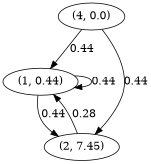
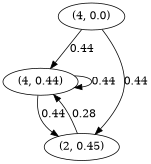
(41, 82) -> (41, 82)
(82, 147) -> (82, 147)
